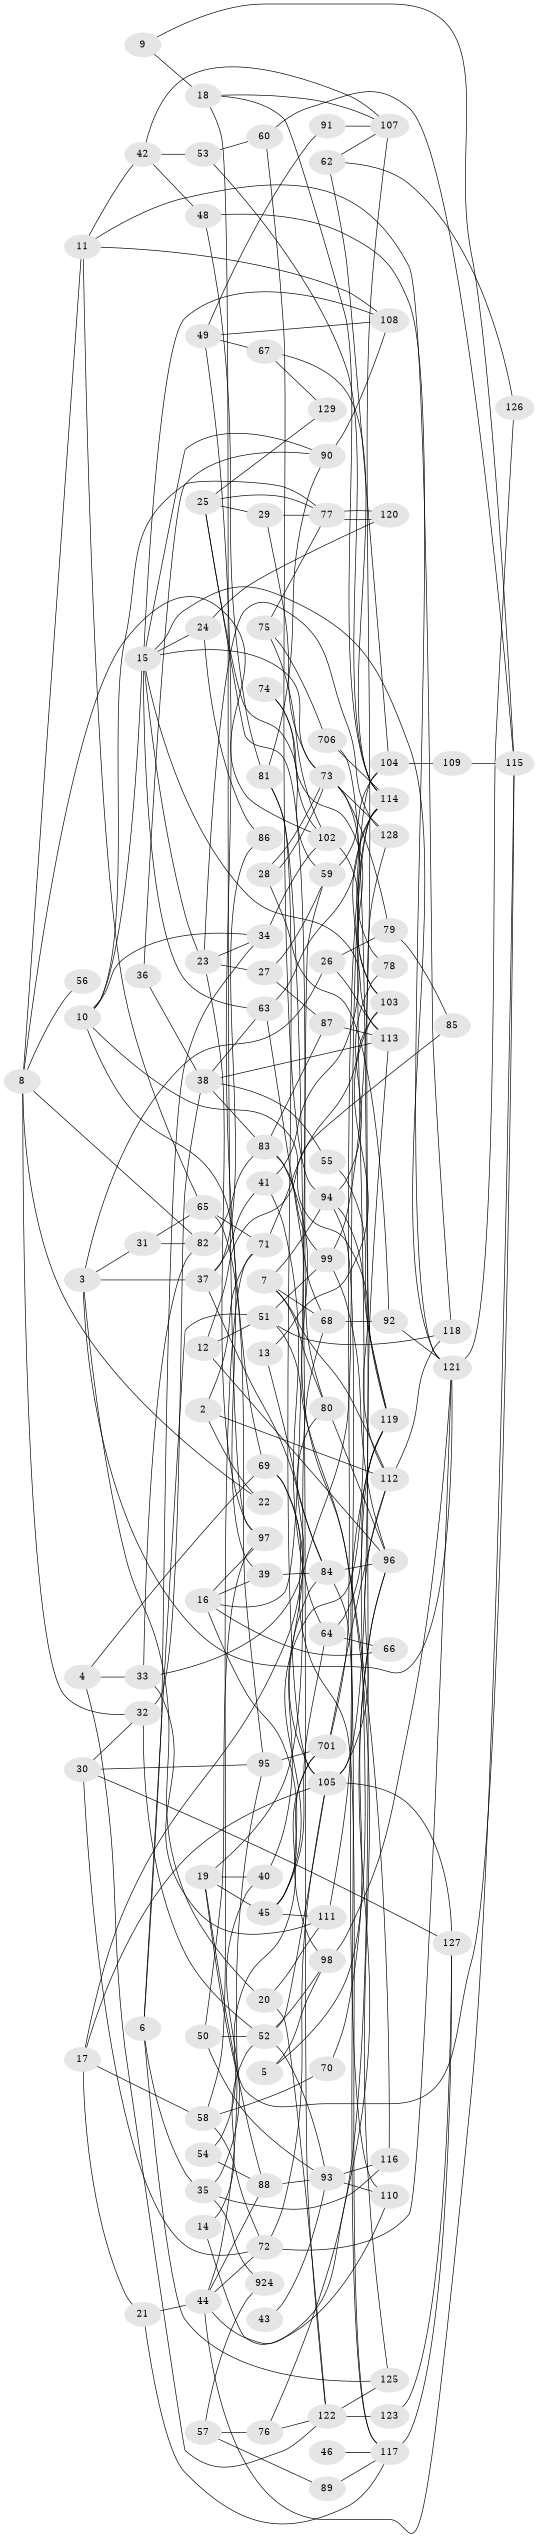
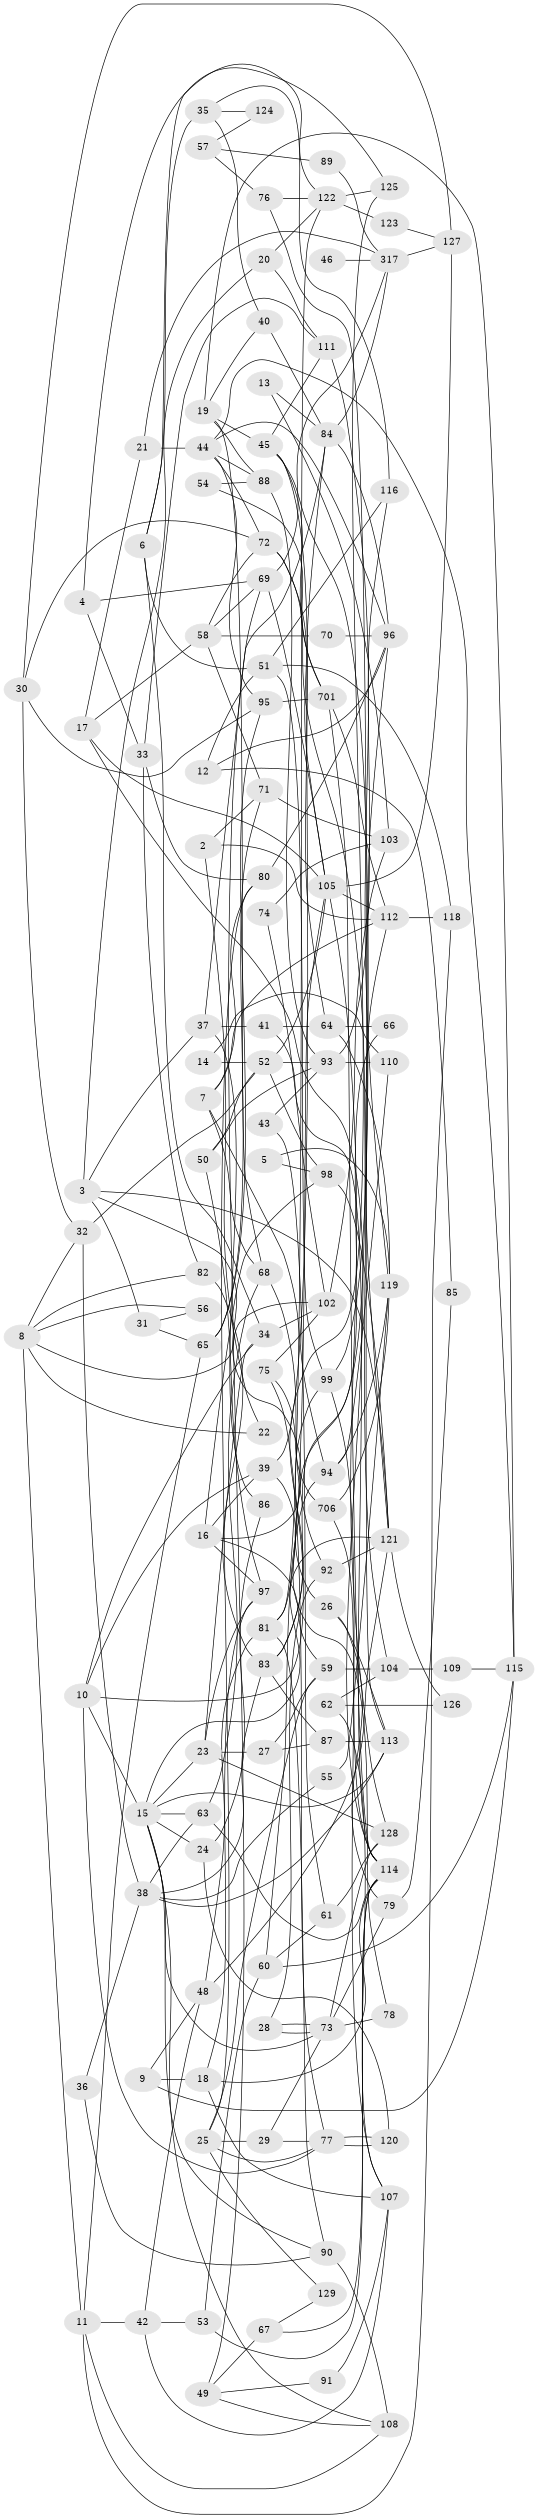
none -> (234, 608)
(358, 1082) -> (366, 1754)
(176, 1244) -> (173, 1317)
none -> (327, 1916)
none -> (175, 2033)
(265, 2284) -> (265, 111)
(390, 2453) -> (390, 260)
